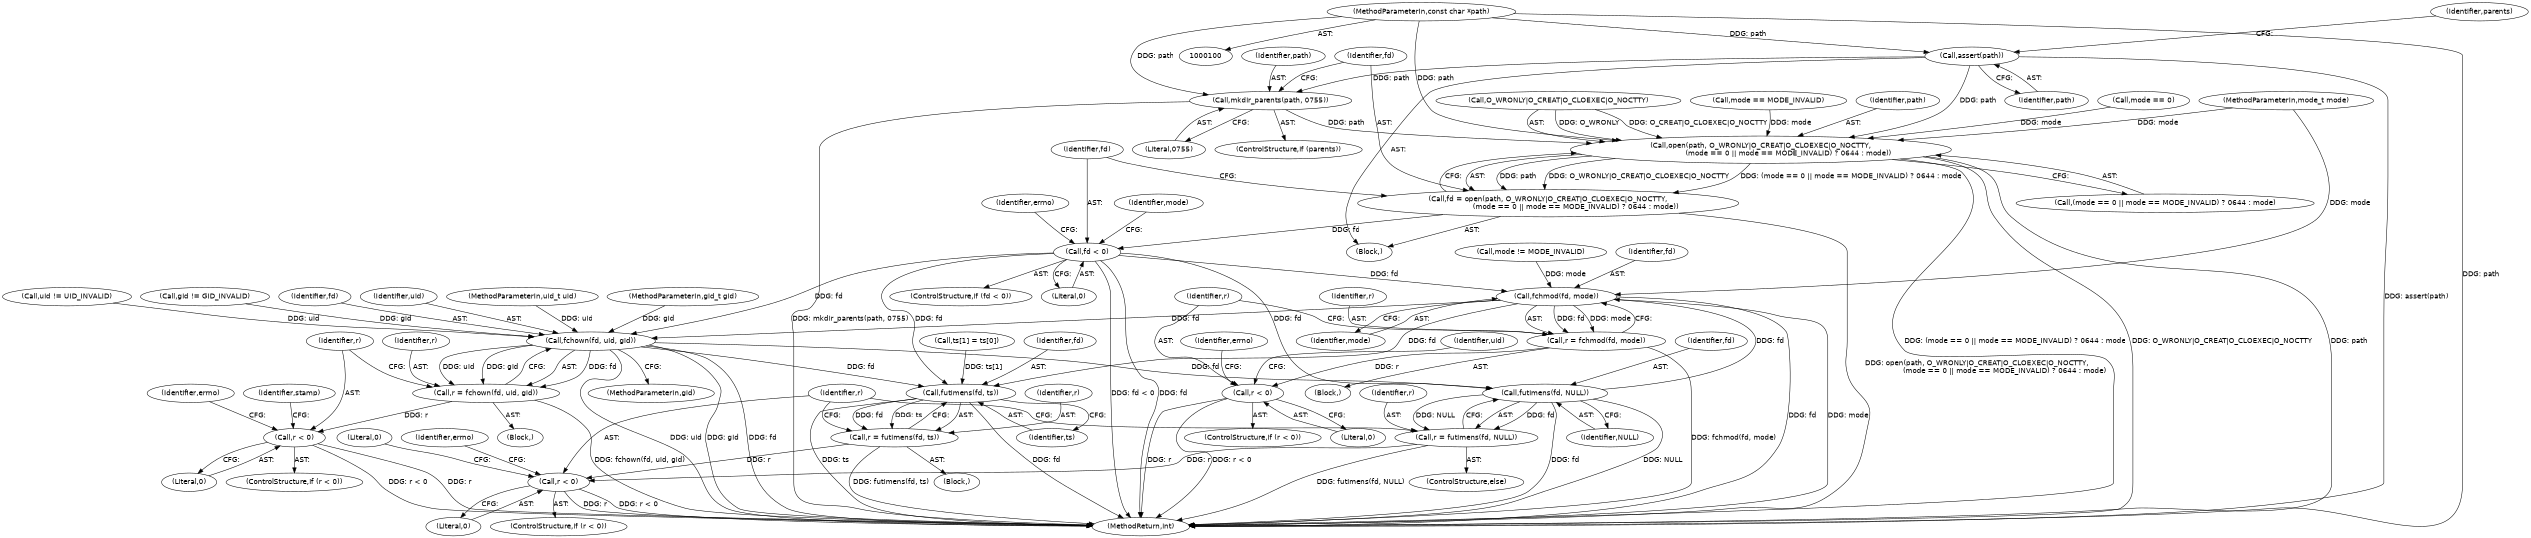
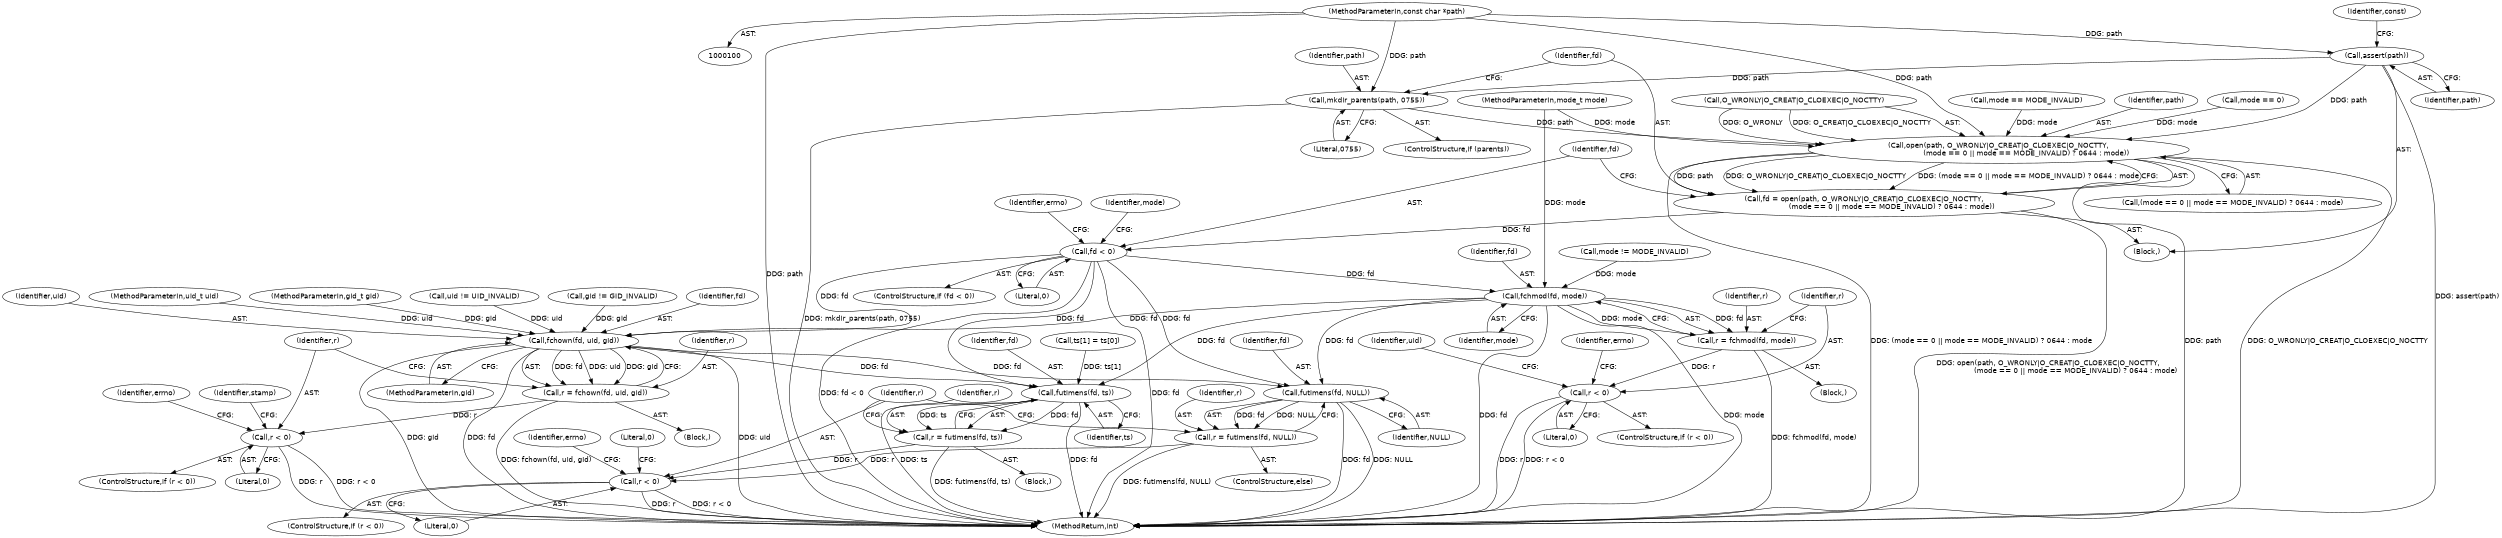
(2479, 12) -> (2377, 12)
(1752, 350) -> (1373, 311)
none -> (439, 358)
